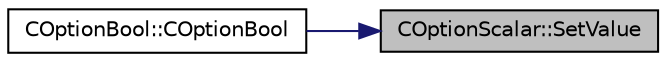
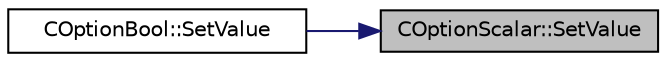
(157, 31) -> (157, 31)
